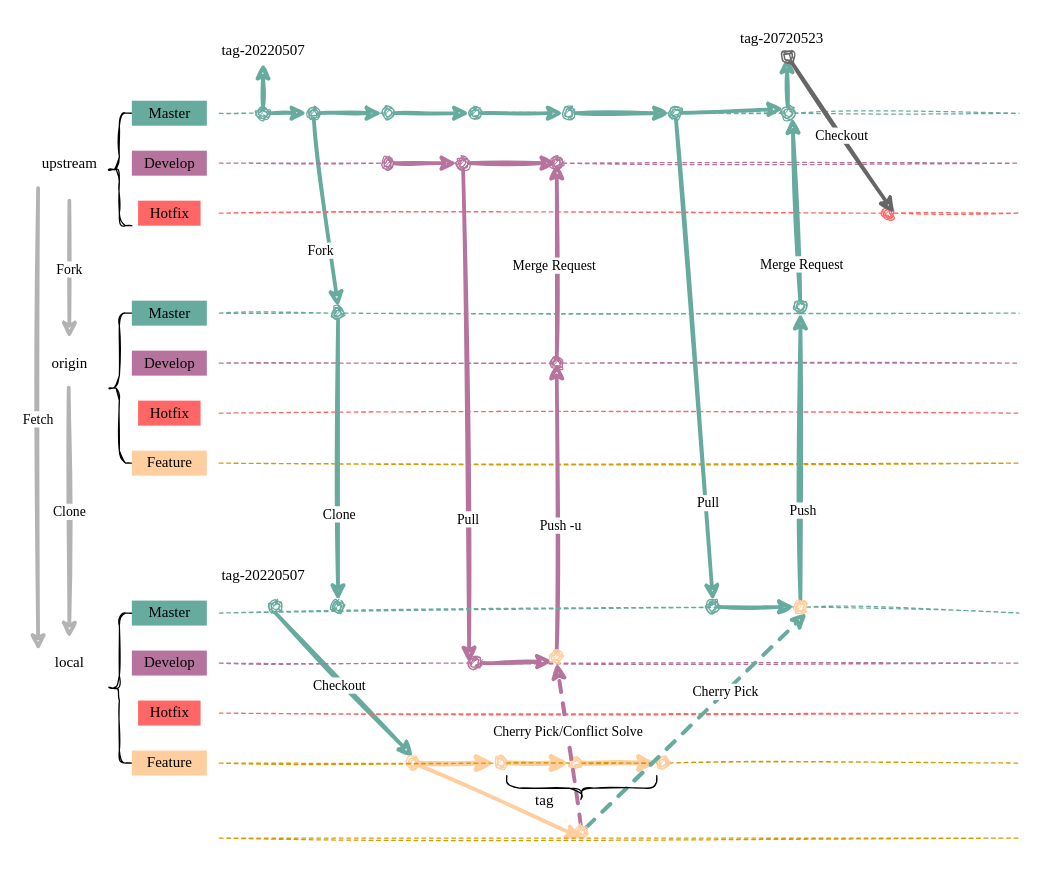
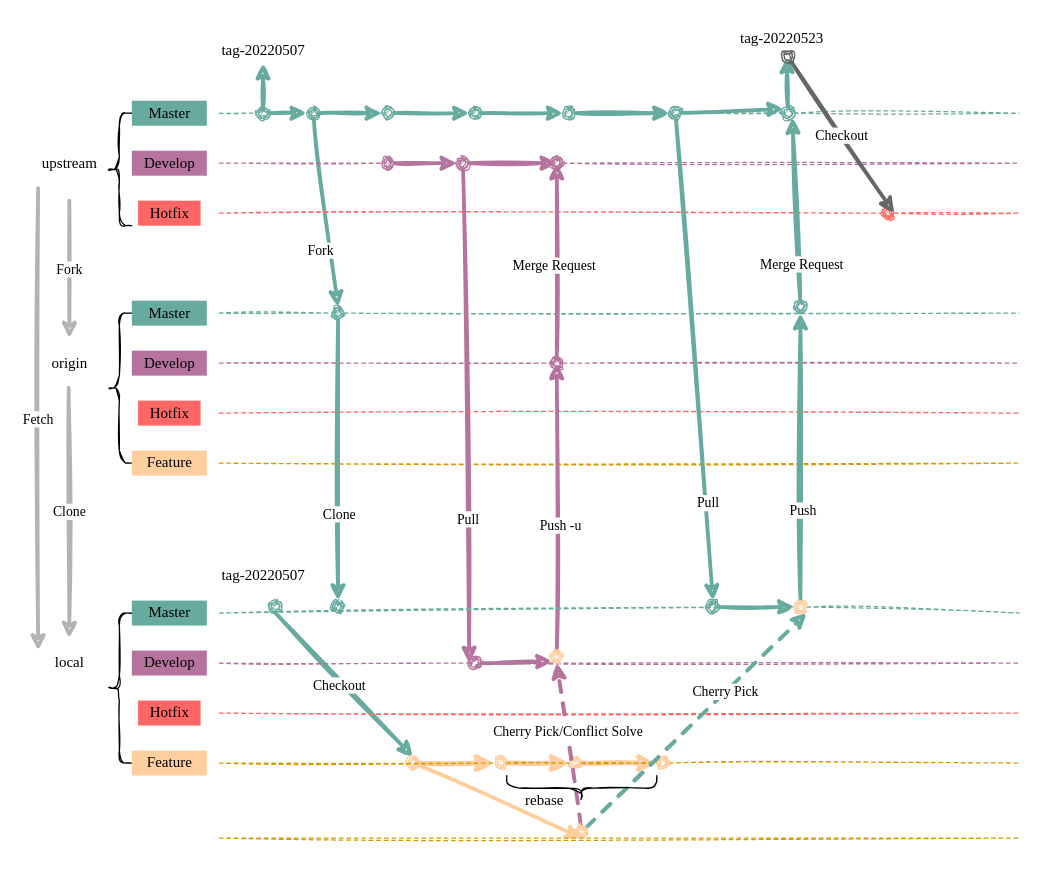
(783, 38) -> (783, 38)
(545, 801) -> (545, 801)
